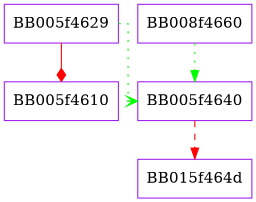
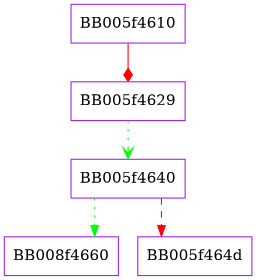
(61, 56) -> (128, 56)
(195, 57) -> (95, 212)
(195, 179) -> (195, 256)
